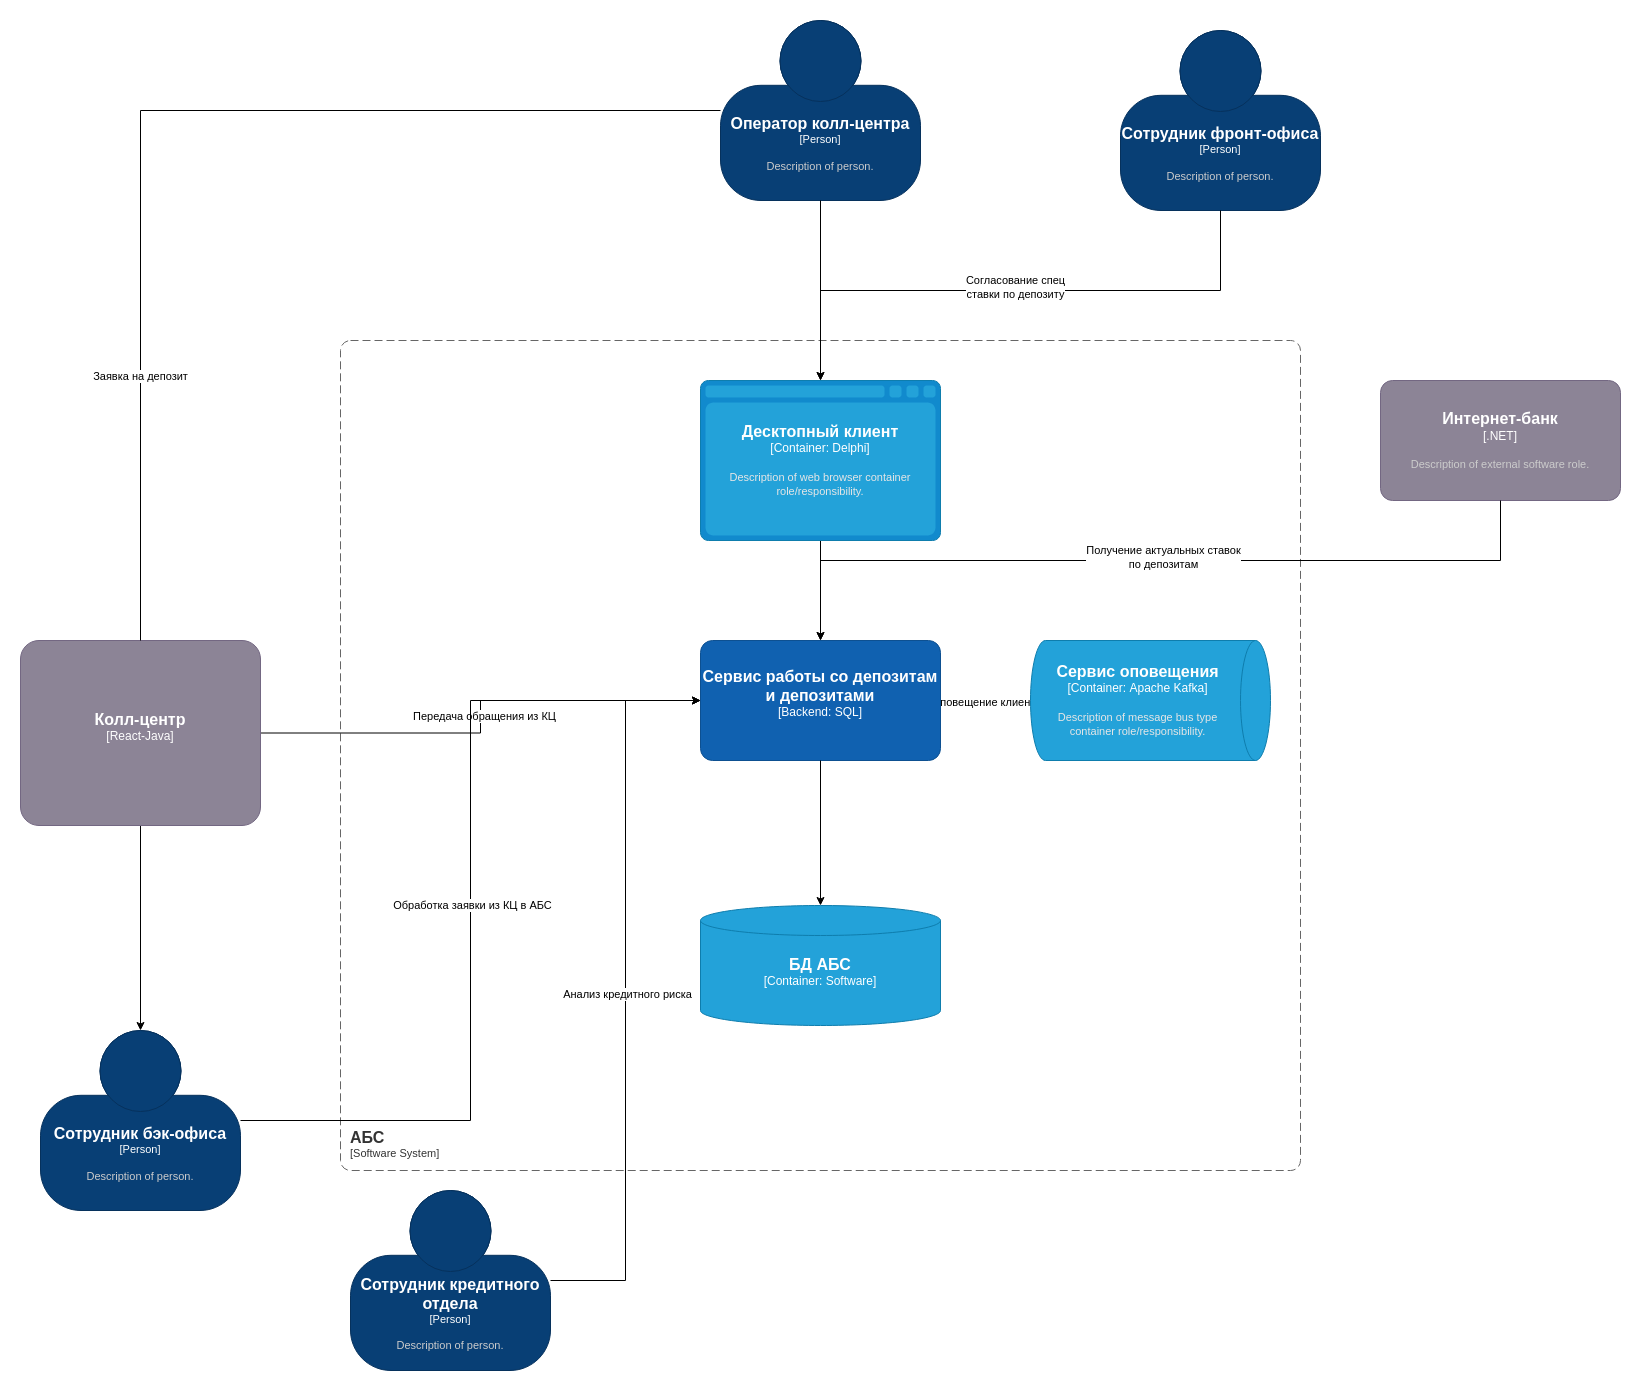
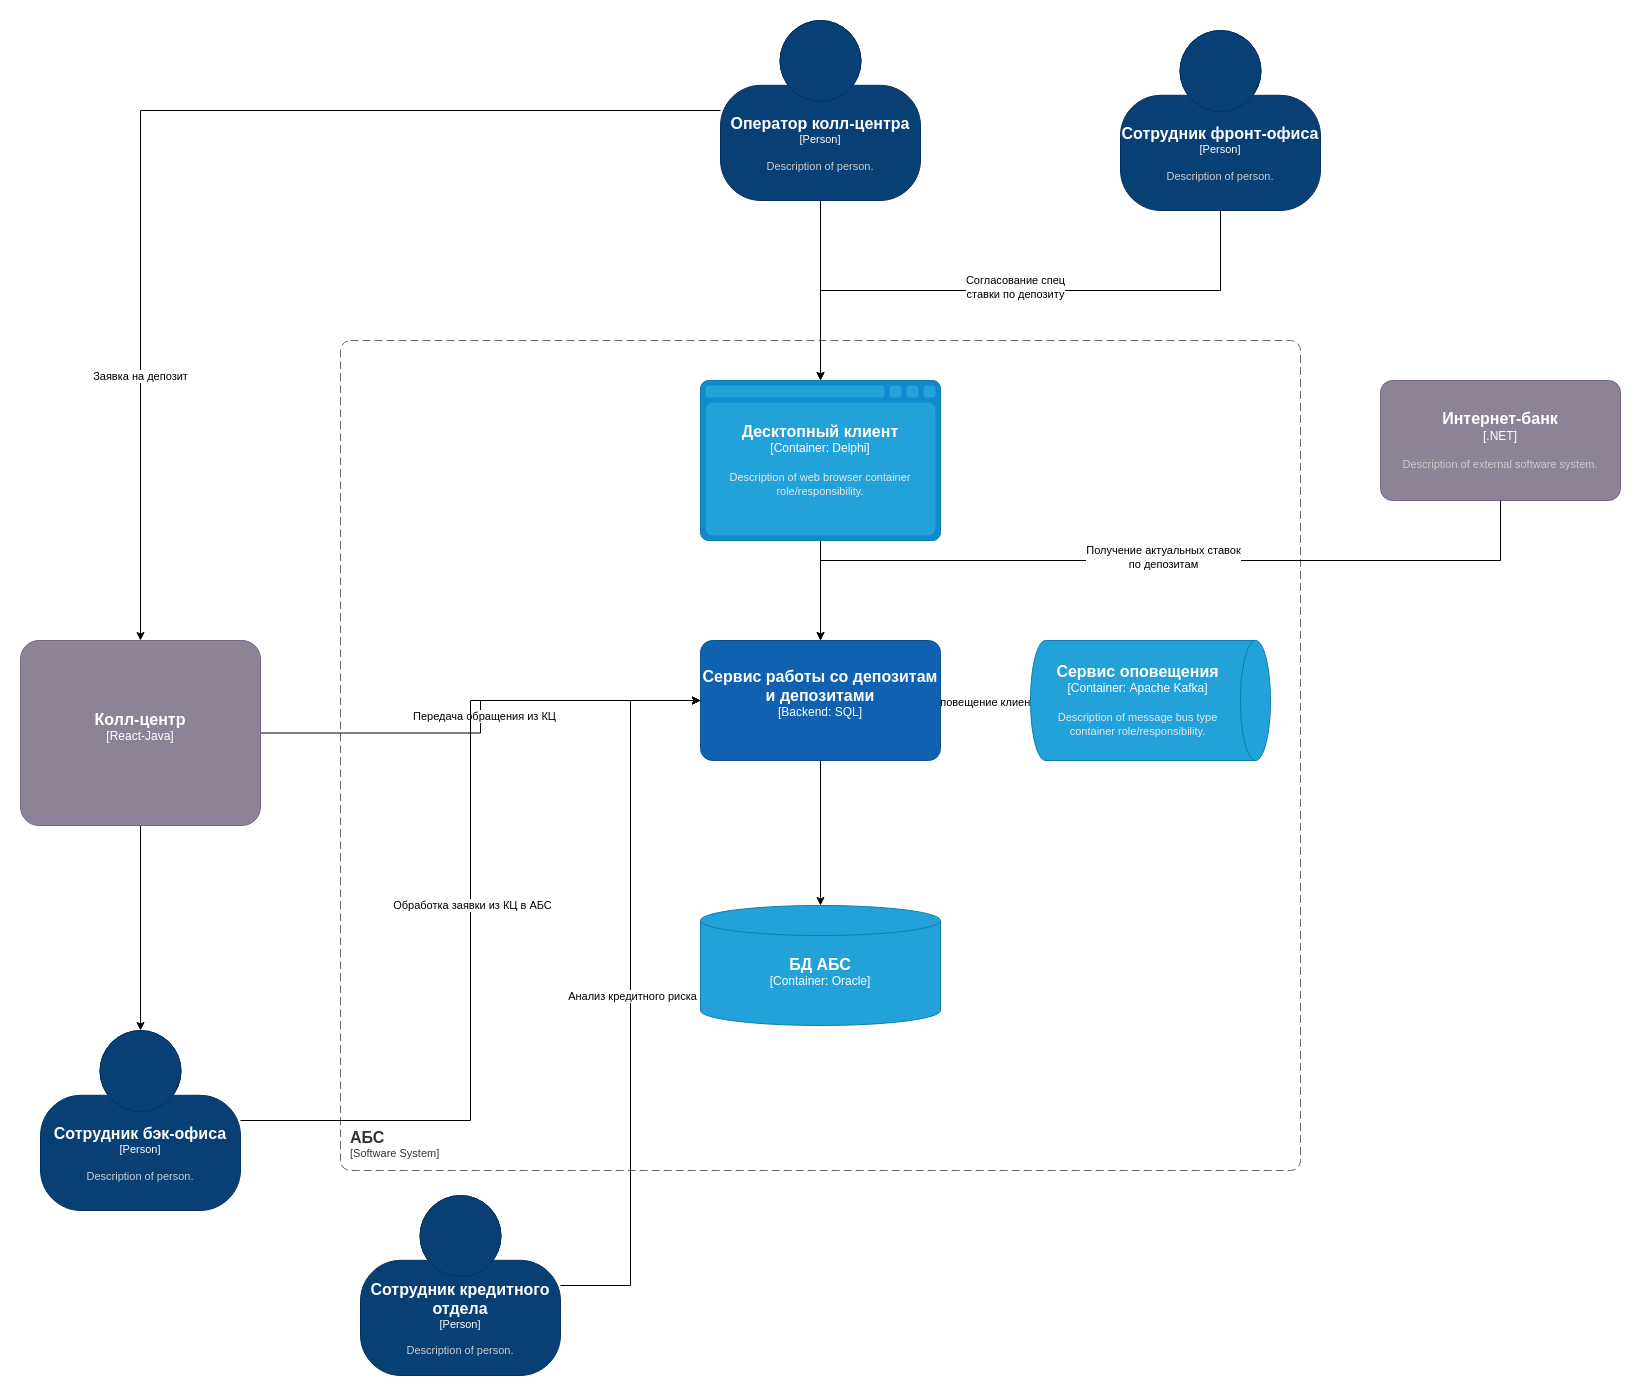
(1501, 441) -> (1501, 441)
(141, 635) -> (141, 632)
(821, 979) -> (821, 979)
(451, 1281) -> (461, 1286)
